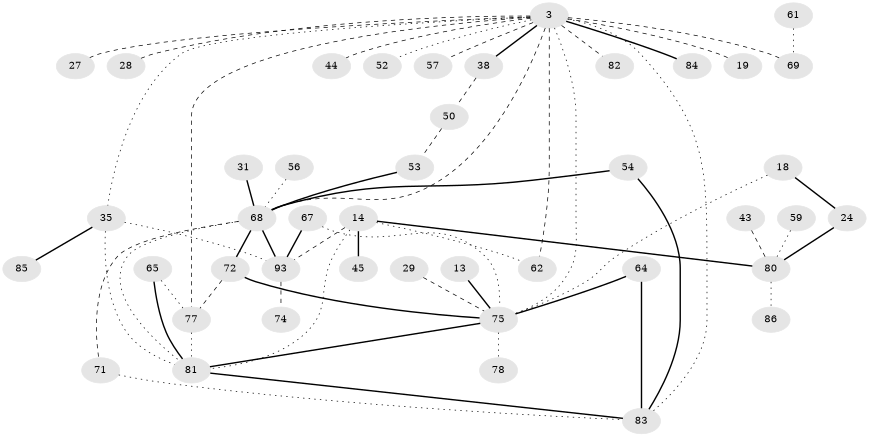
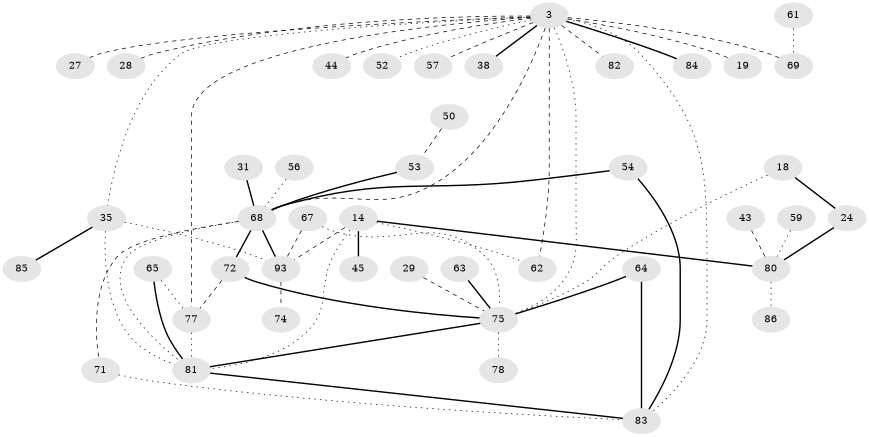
(467, 92) -> none
(294, 244) -> (294, 244)
(460, 269) -> (460, 269)
